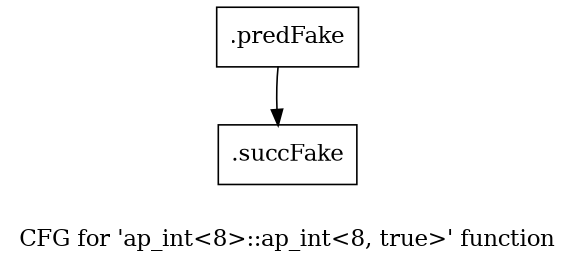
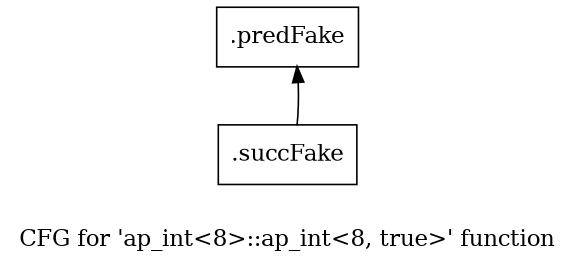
(277, 88) -> (298, 104)
